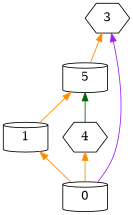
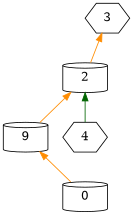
(85, 78) -> (85, 78)
(121, 114) -> none
(26, 137) -> (26, 137)
(85, 171) -> none
